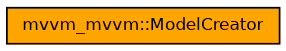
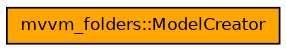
(143, 26) -> (143, 26)
